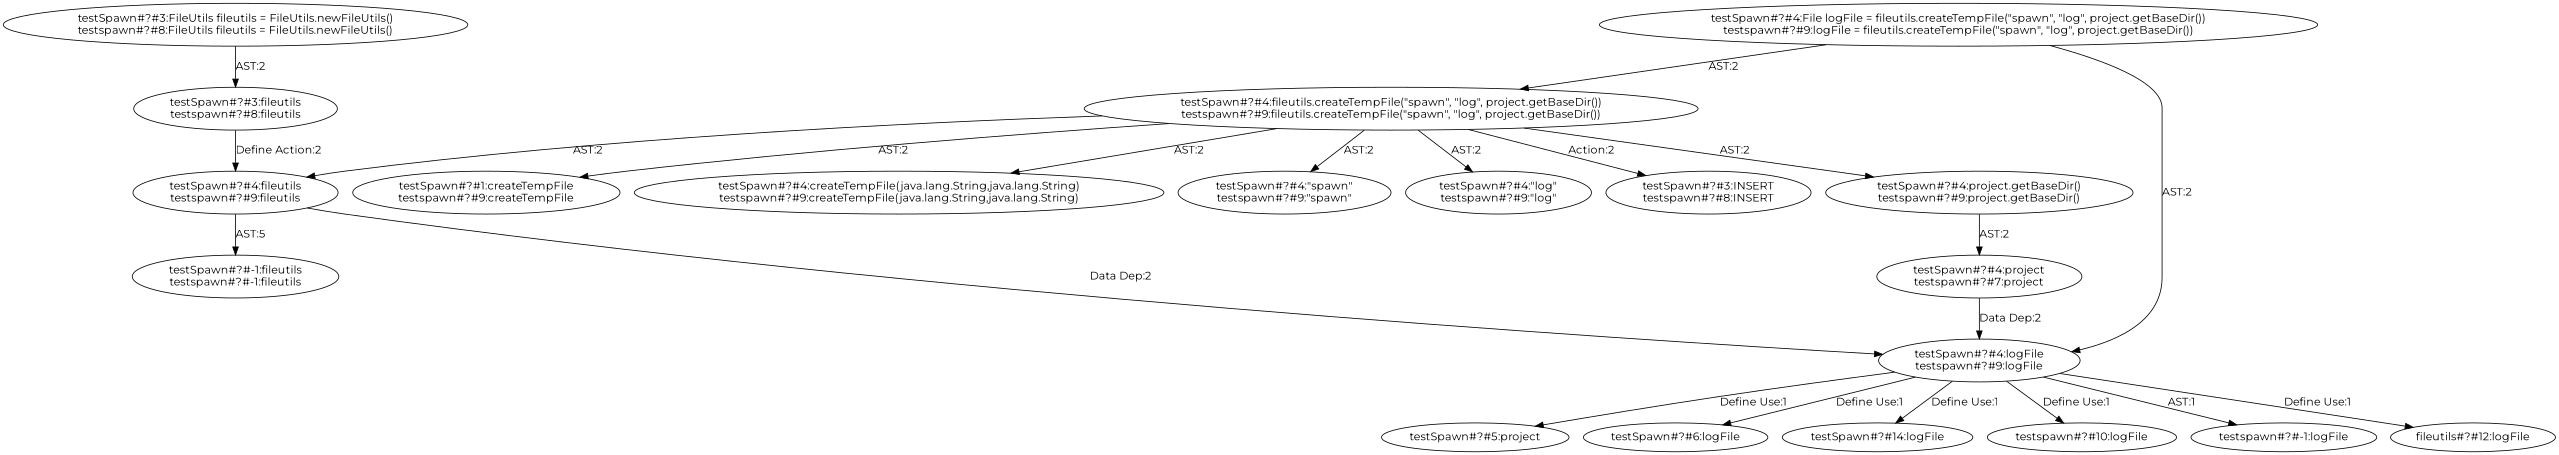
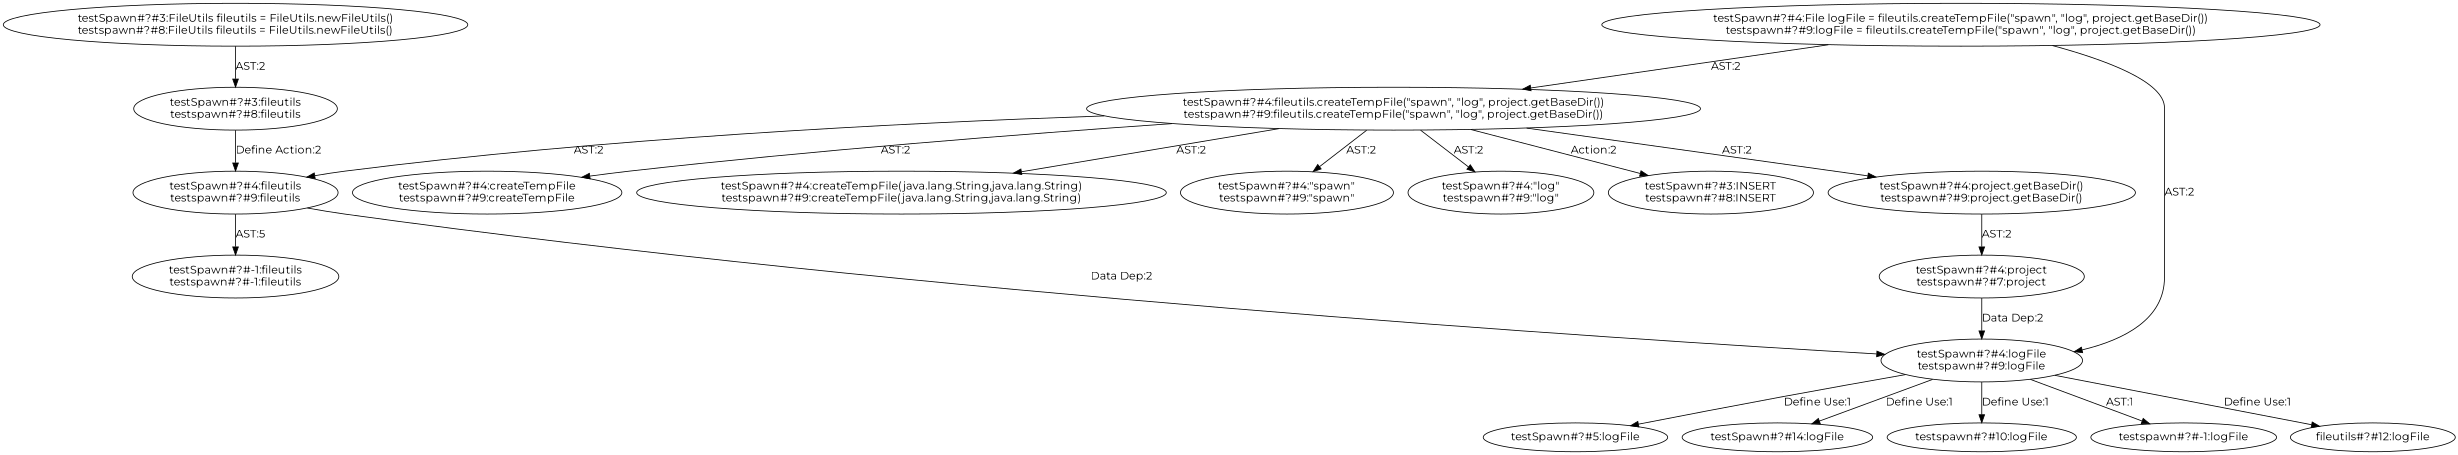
(486, 193) -> (487, 193)
(1475, 437) -> (1575, 437)
(1676, 437) -> none
